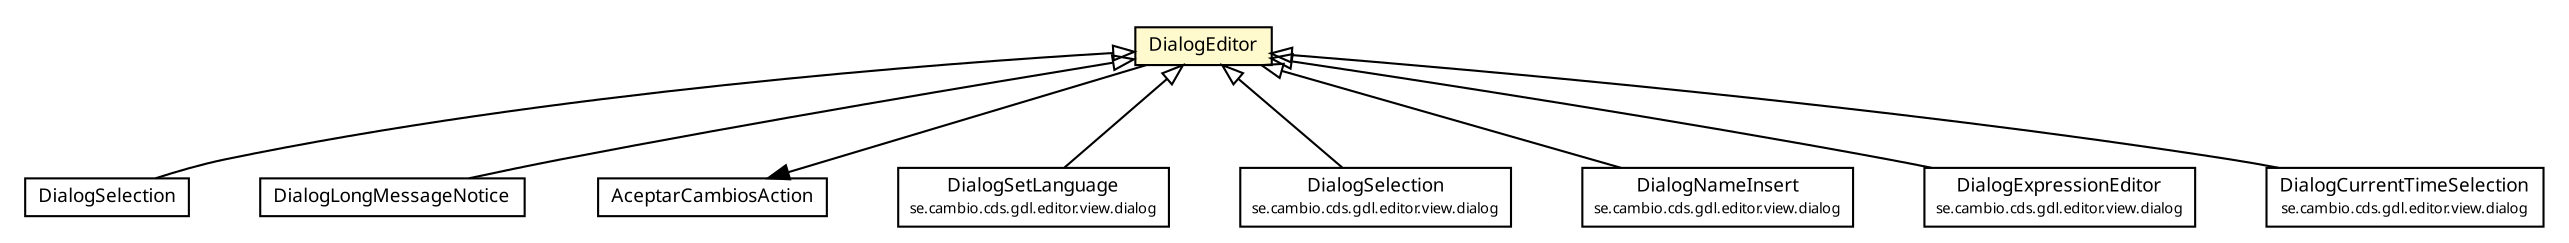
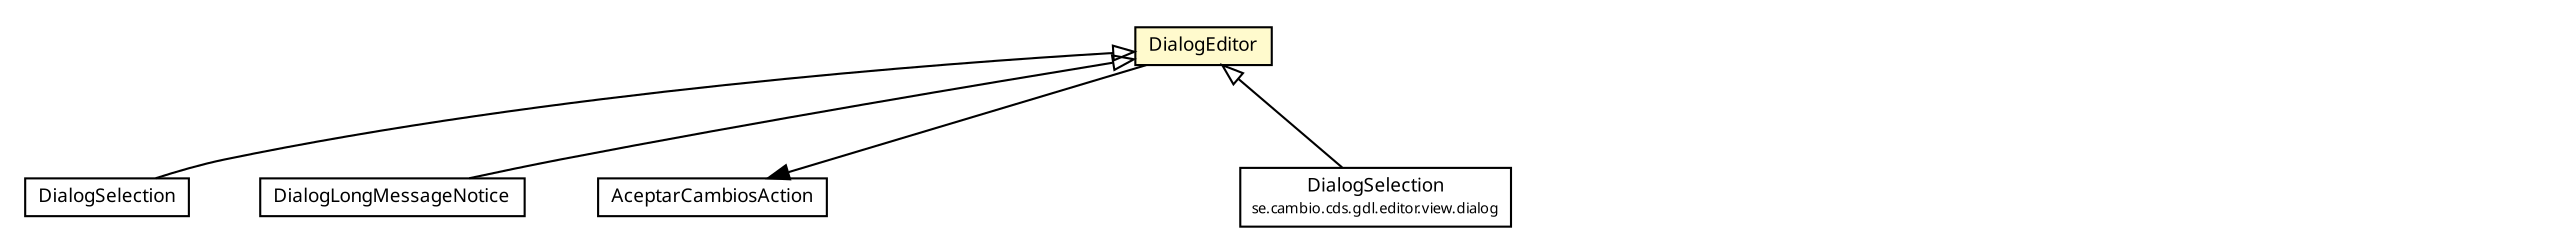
(1033, 197) -> none
(1717, 197) -> none
(2059, 197) -> none
(2405, 197) -> none
